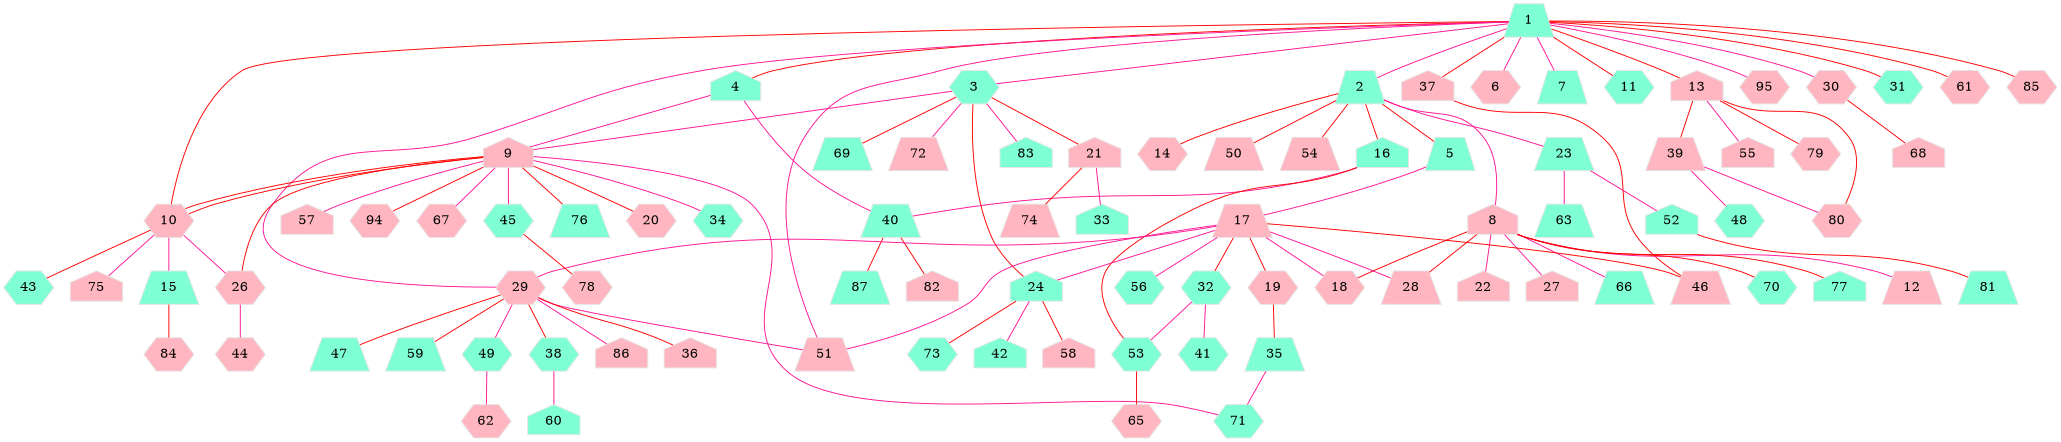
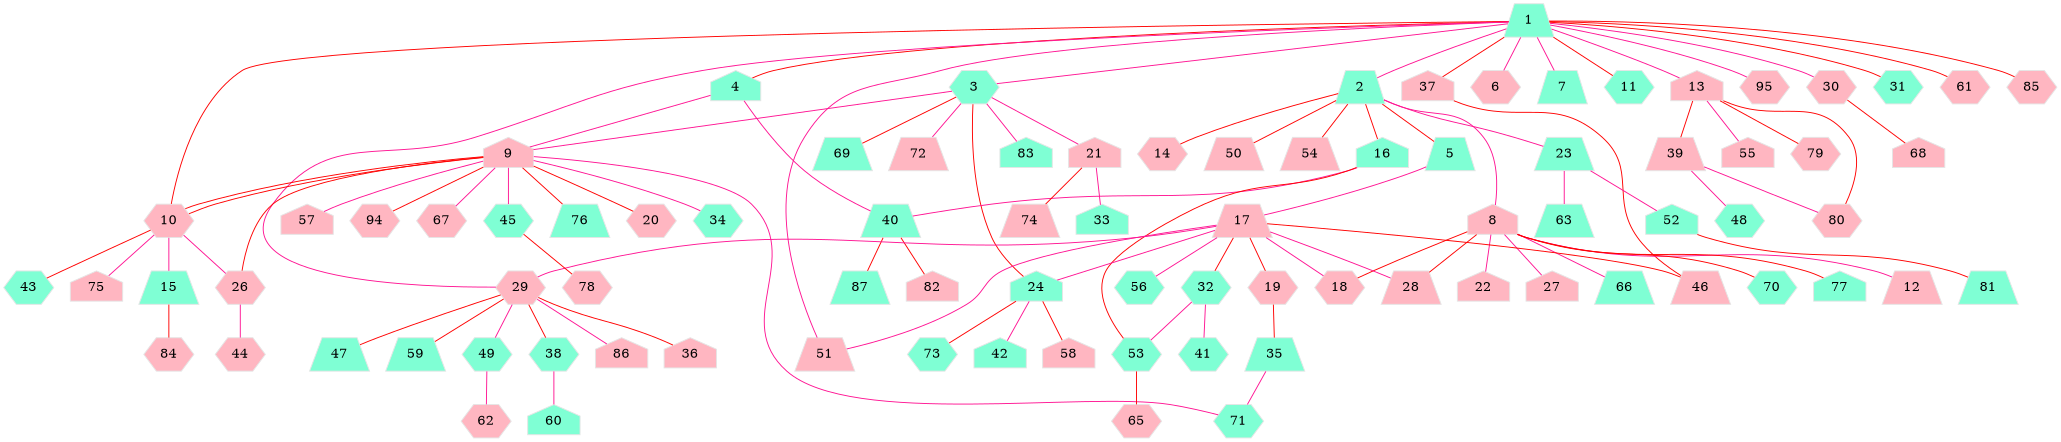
(1616, 52) -> (1616, 52)
(1035, 121) -> (1035, 121)
(670, 327) -> none
